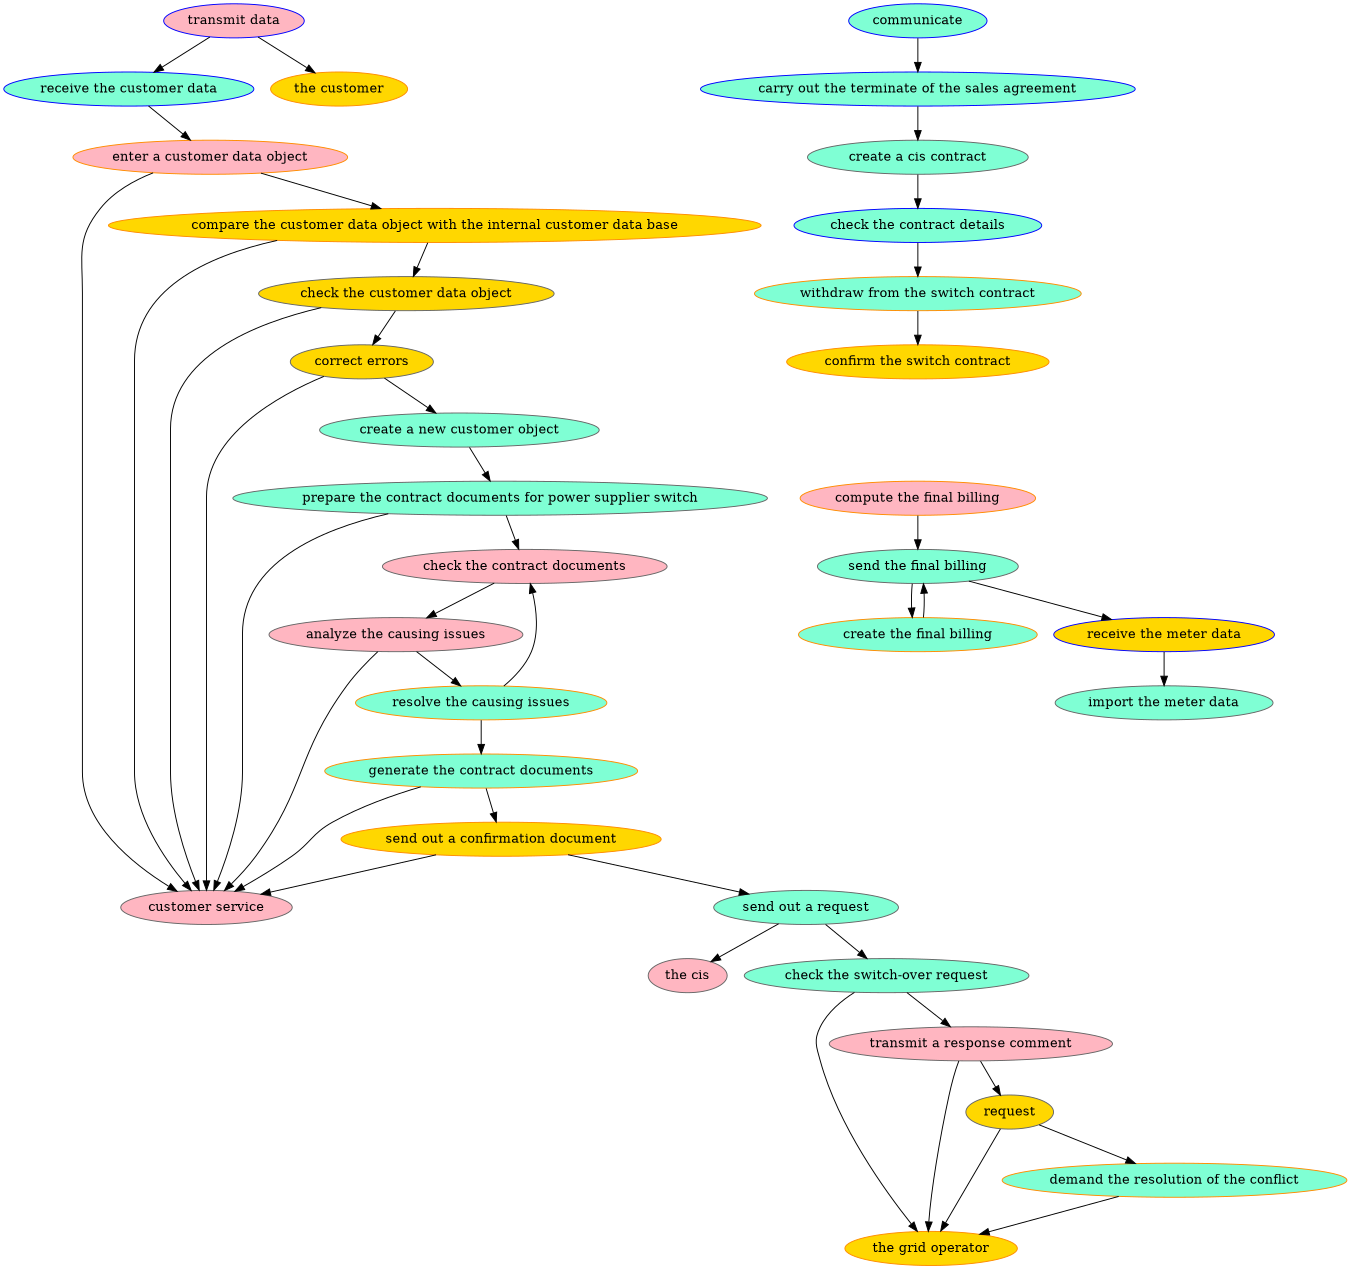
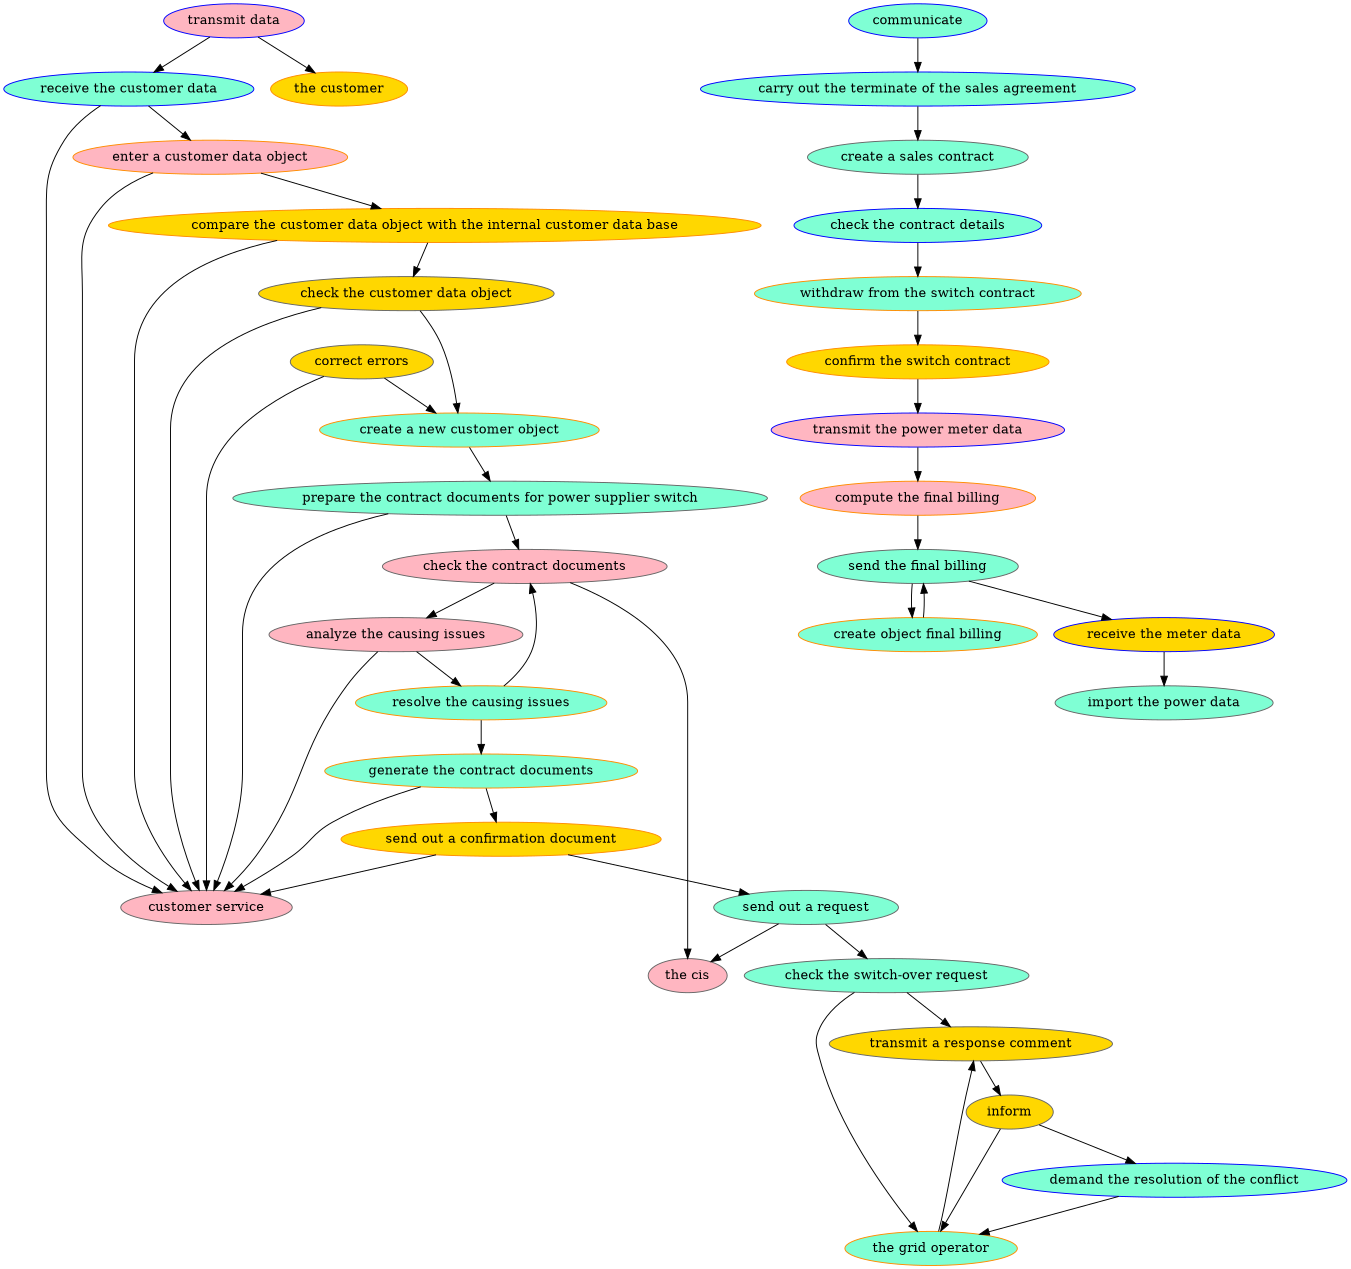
(918, 157) -> (918, 157)
(387, 324) -> (445, 354)
(459, 430) -> (459, 430)
none -> (918, 430)
none -> (46, 513)
(918, 635) -> (918, 635)
(1164, 703) -> (1164, 703)
none -> (688, 737)
(971, 1044) -> (971, 1044)
(1010, 1112) -> (1010, 1112)
(940, 1141) -> (955, 1151)
(1175, 1180) -> (1175, 1180)
(931, 1248) -> (931, 1248)
